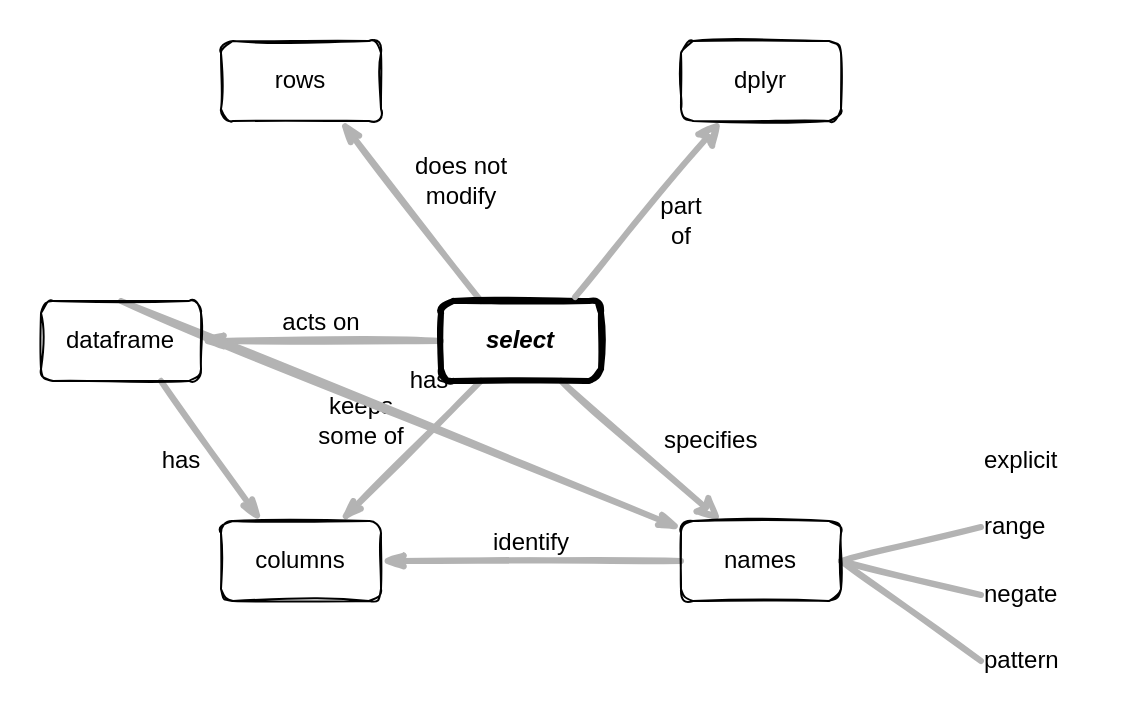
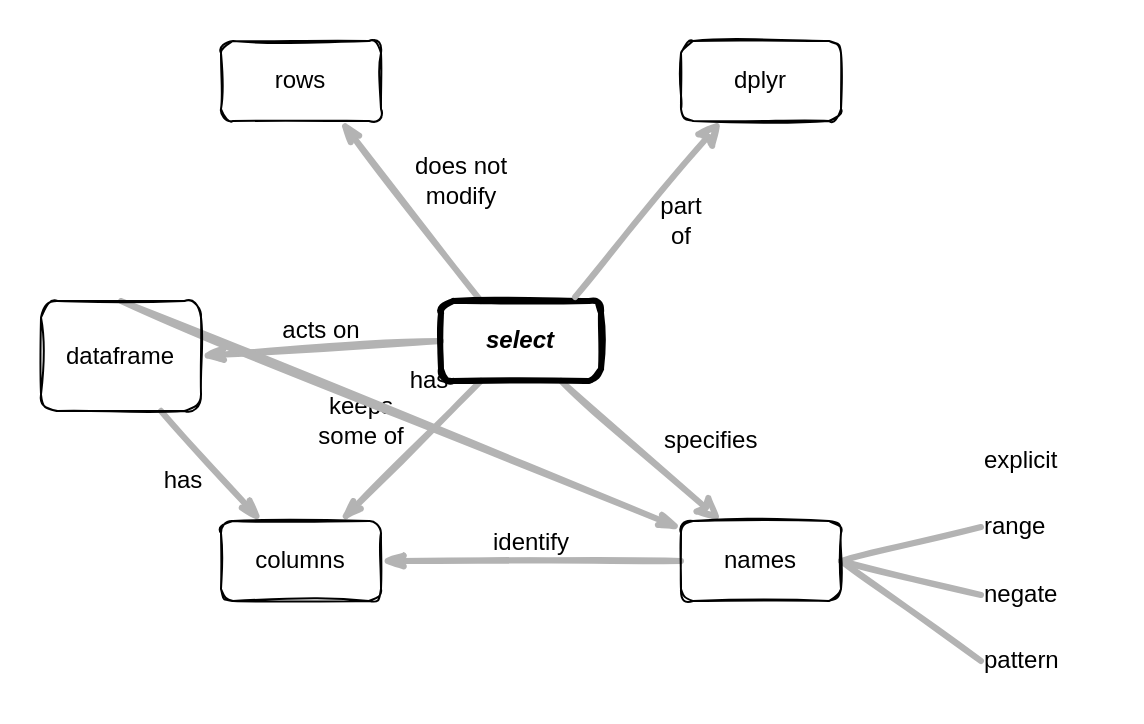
(121, 341) -> (121, 356)
